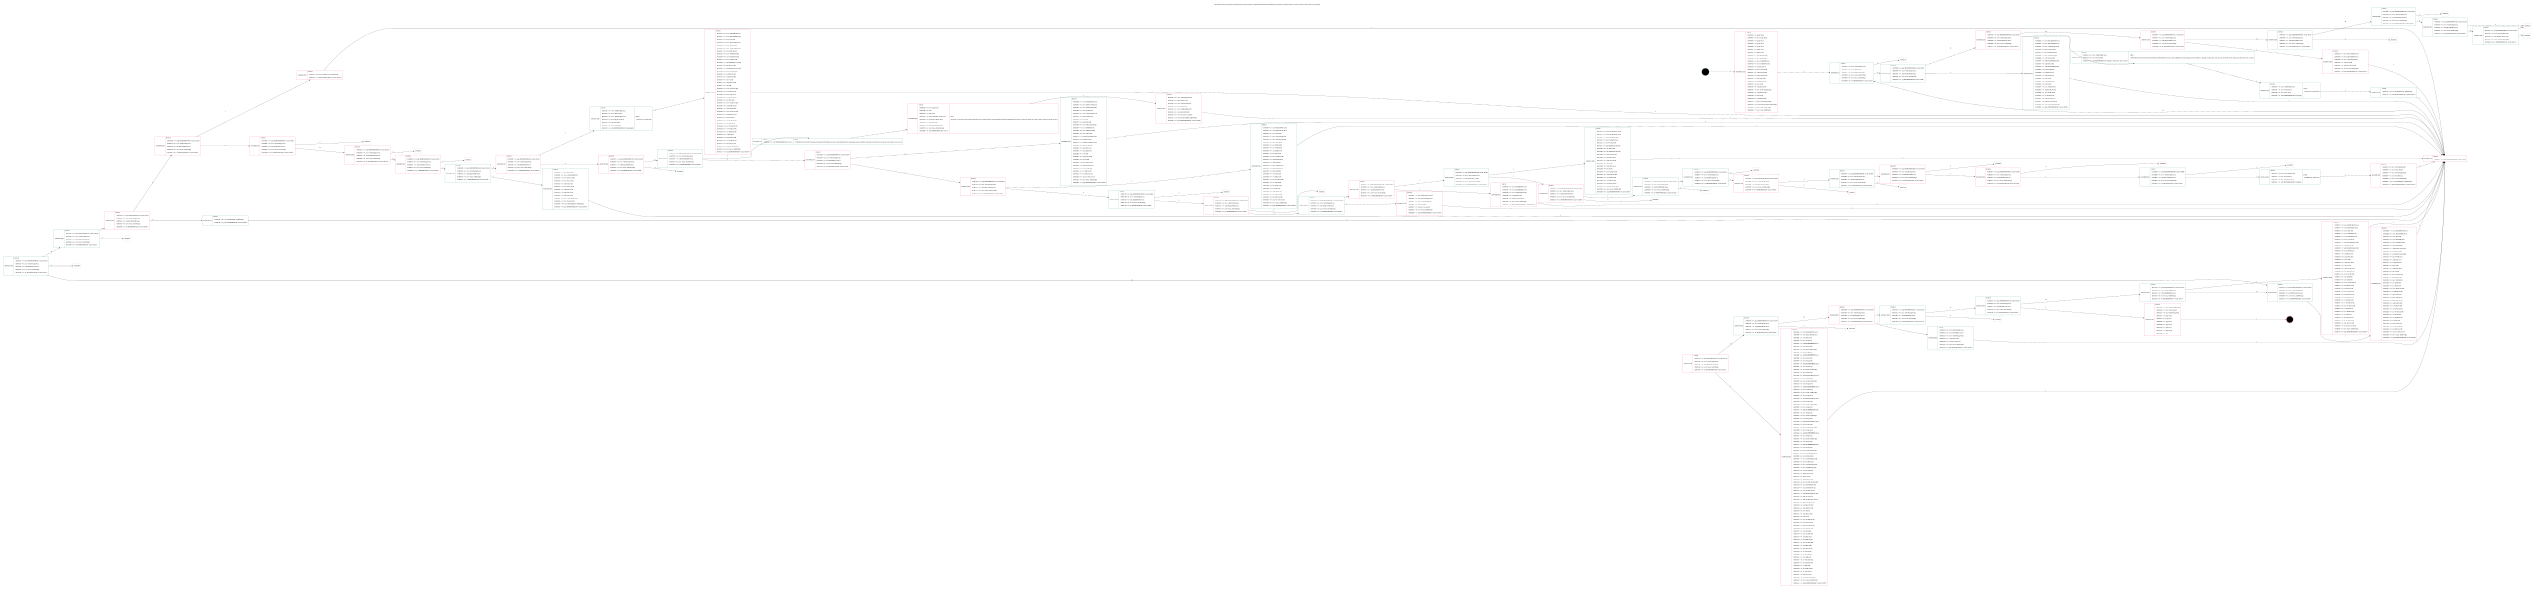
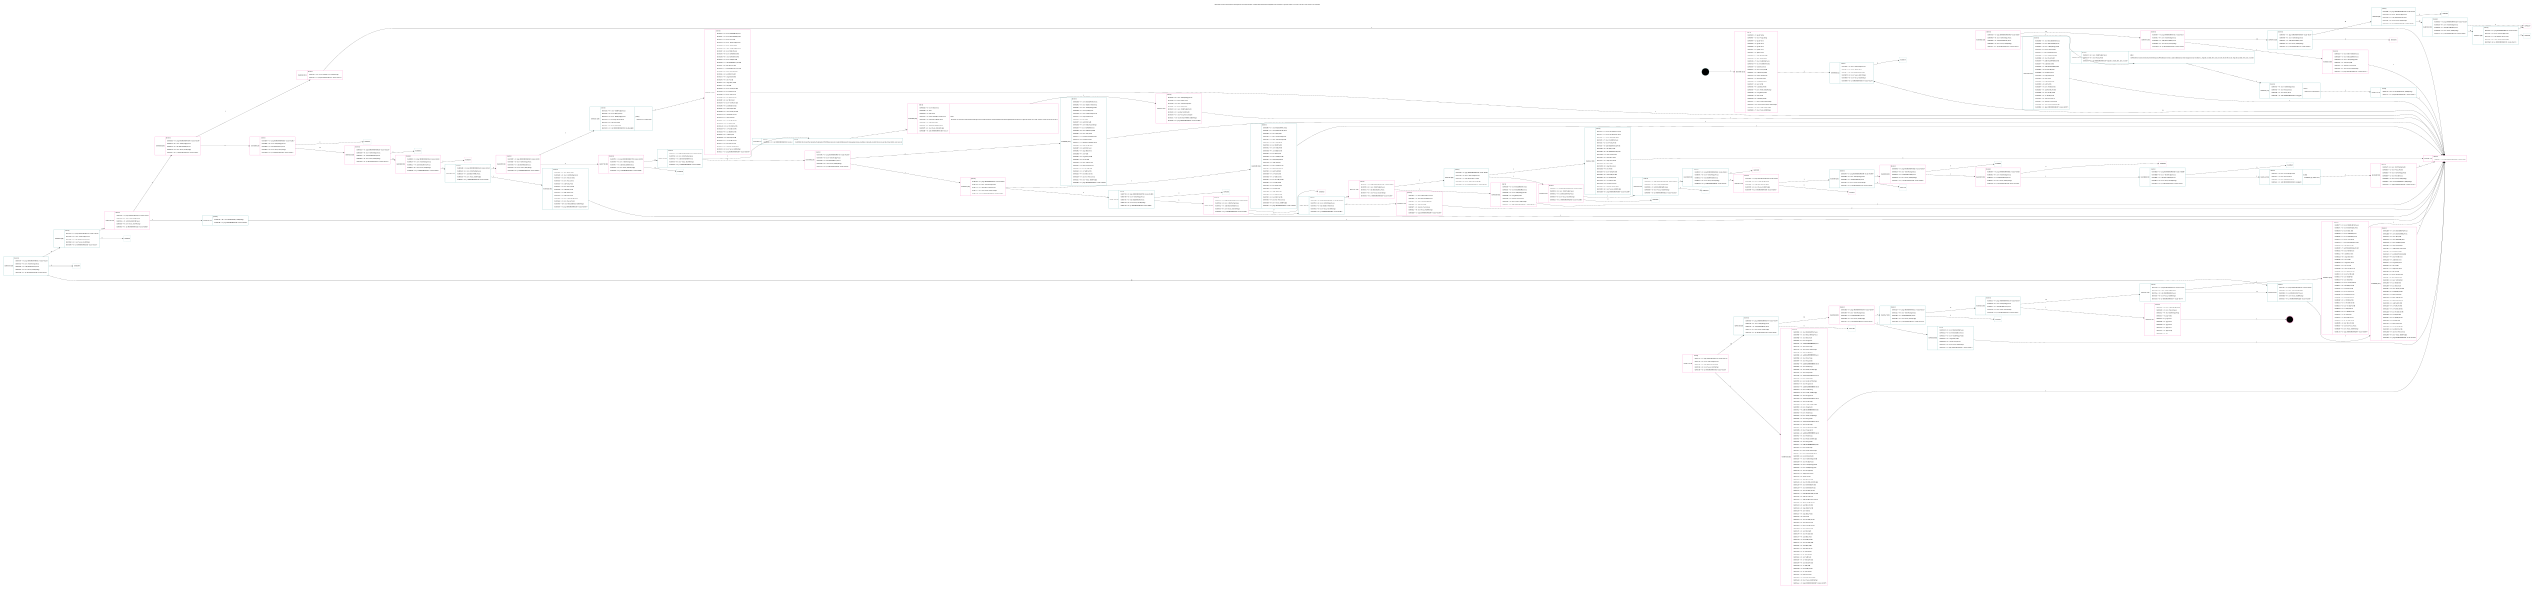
(1903, 73) -> none
